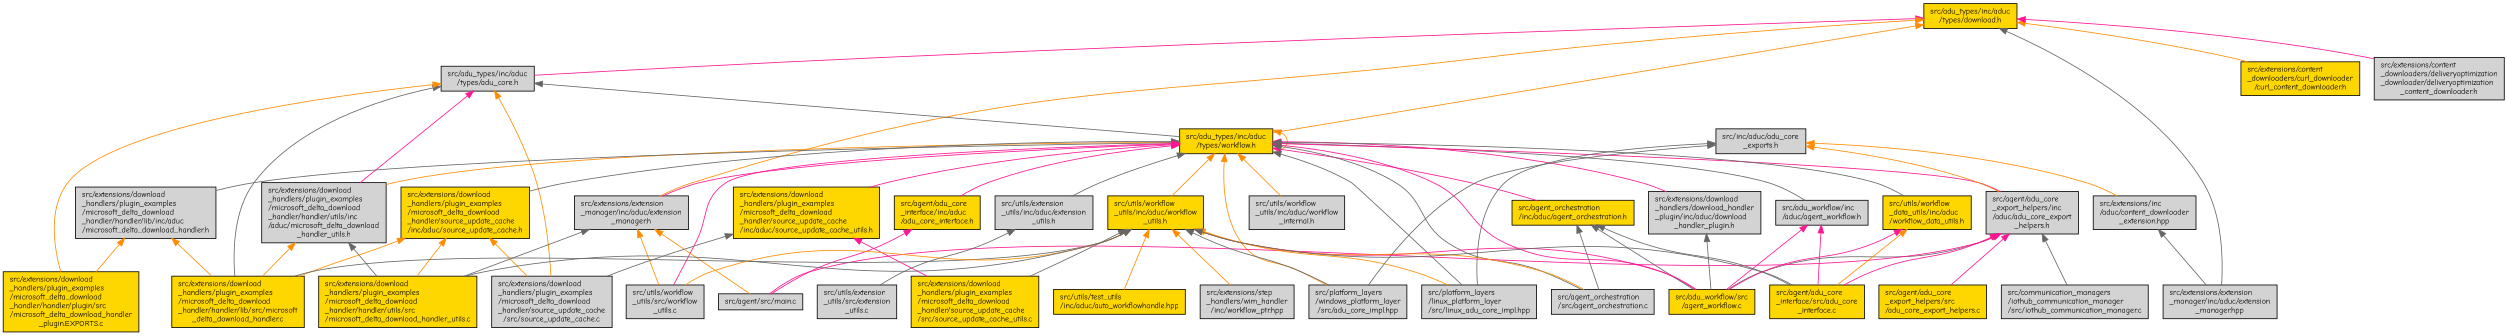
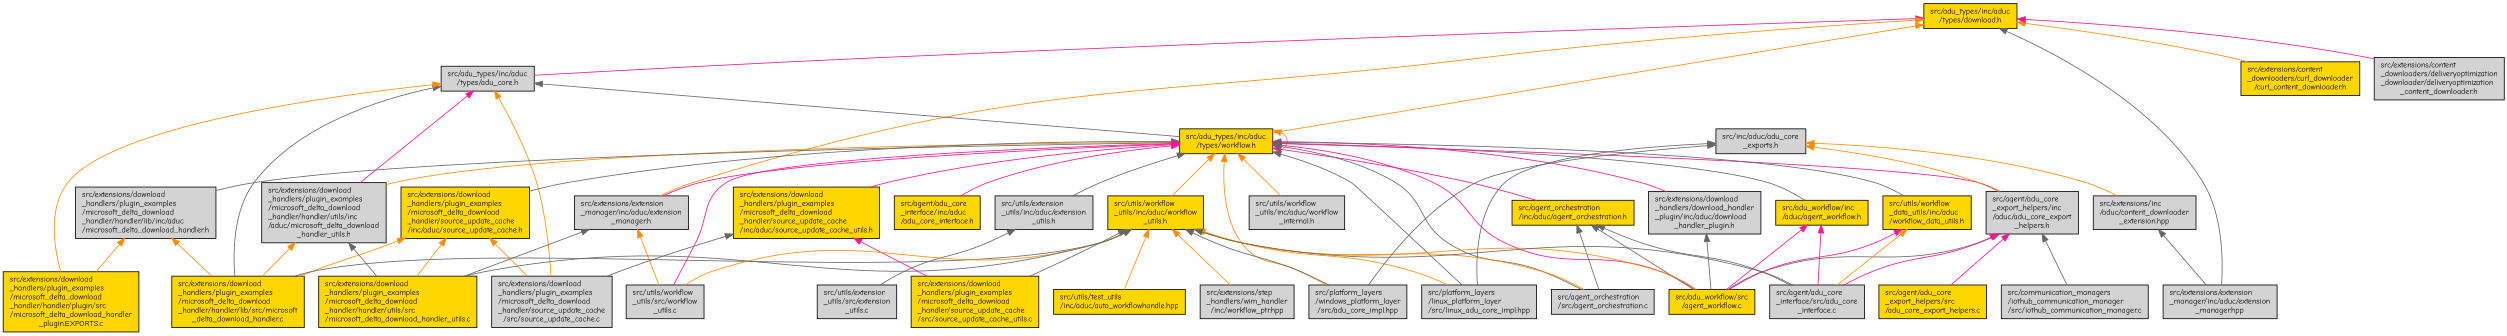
(1822, 213) -> (1822, 213)
(1577, 253) -> (1577, 253)
(761, 302) -> none
(1817, 302) -> (1817, 302)
